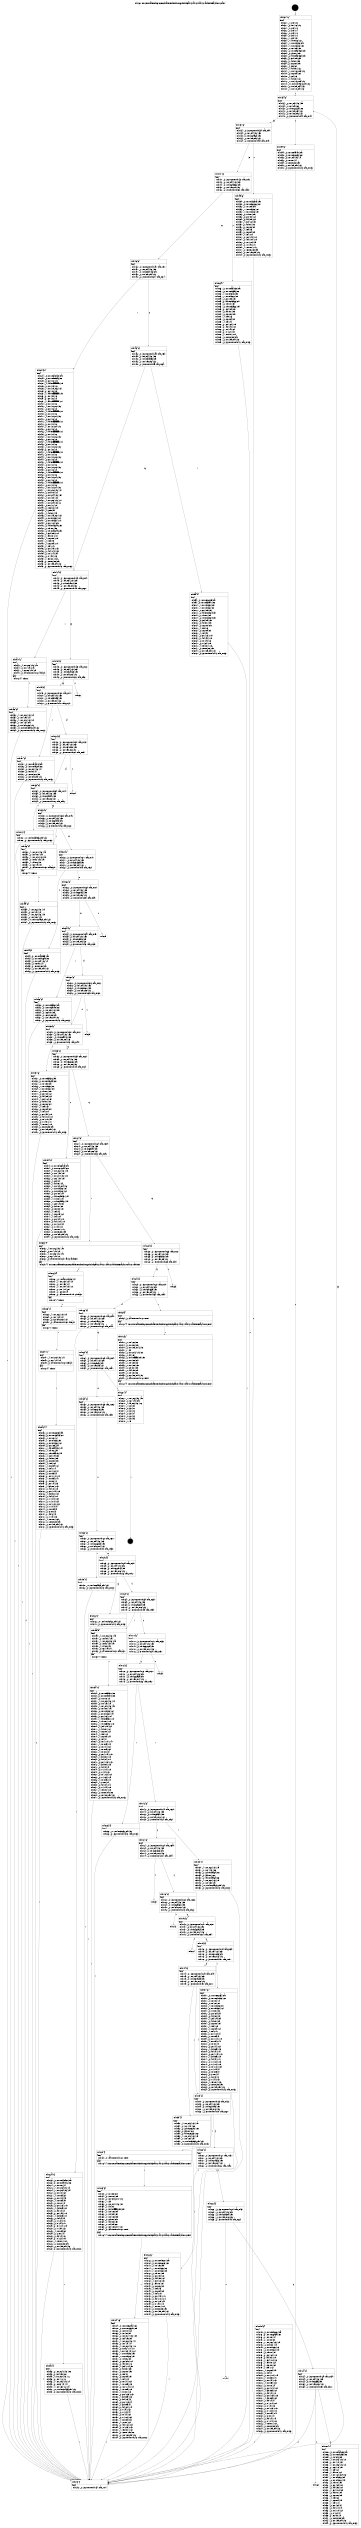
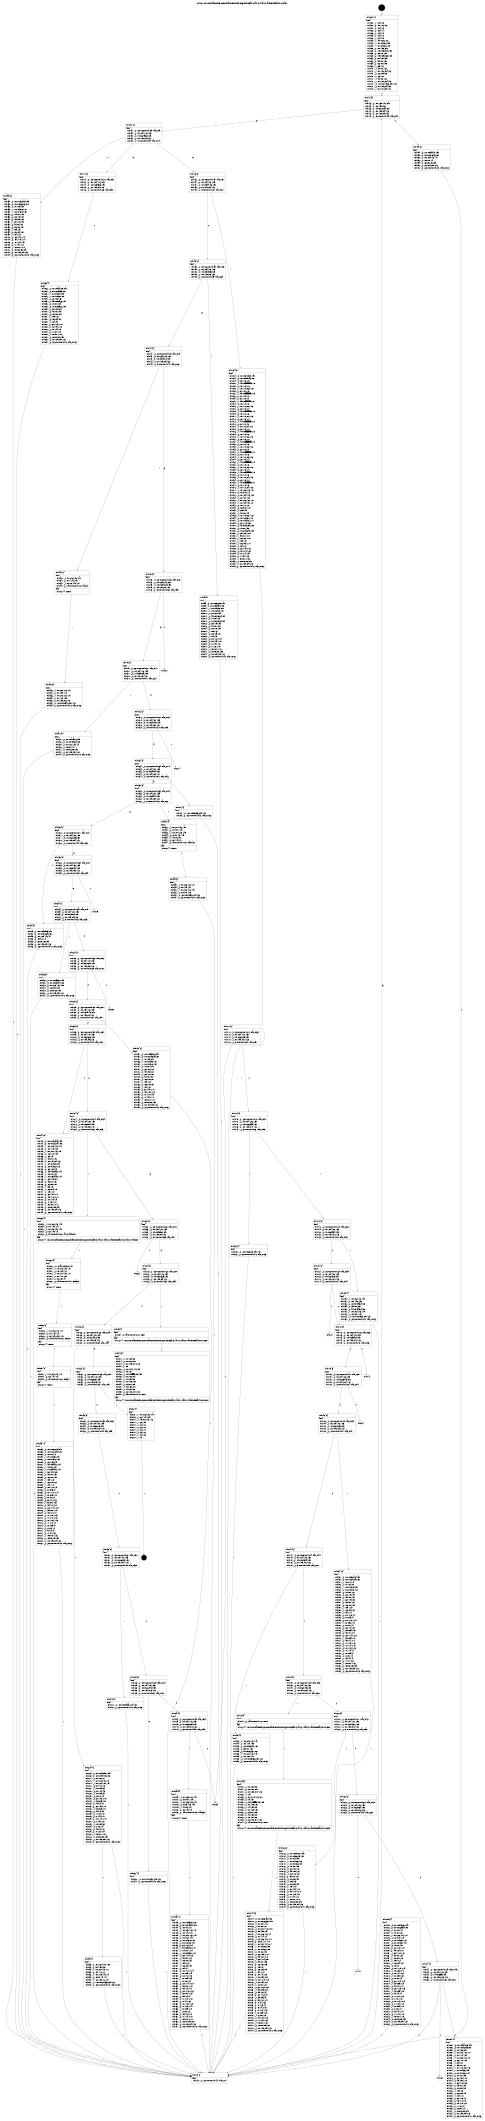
(191, 225) -> (175, 157)
(142, 1623) -> (208, 1766)
